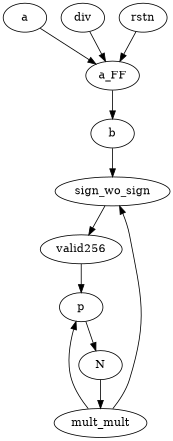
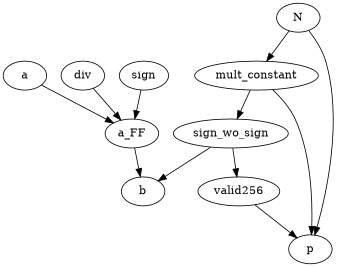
(143, 18) -> (144, 76)
(113, 158) -> (188, 162)
(90, 332) -> (333, 127)
(101, 423) -> (257, 76)
